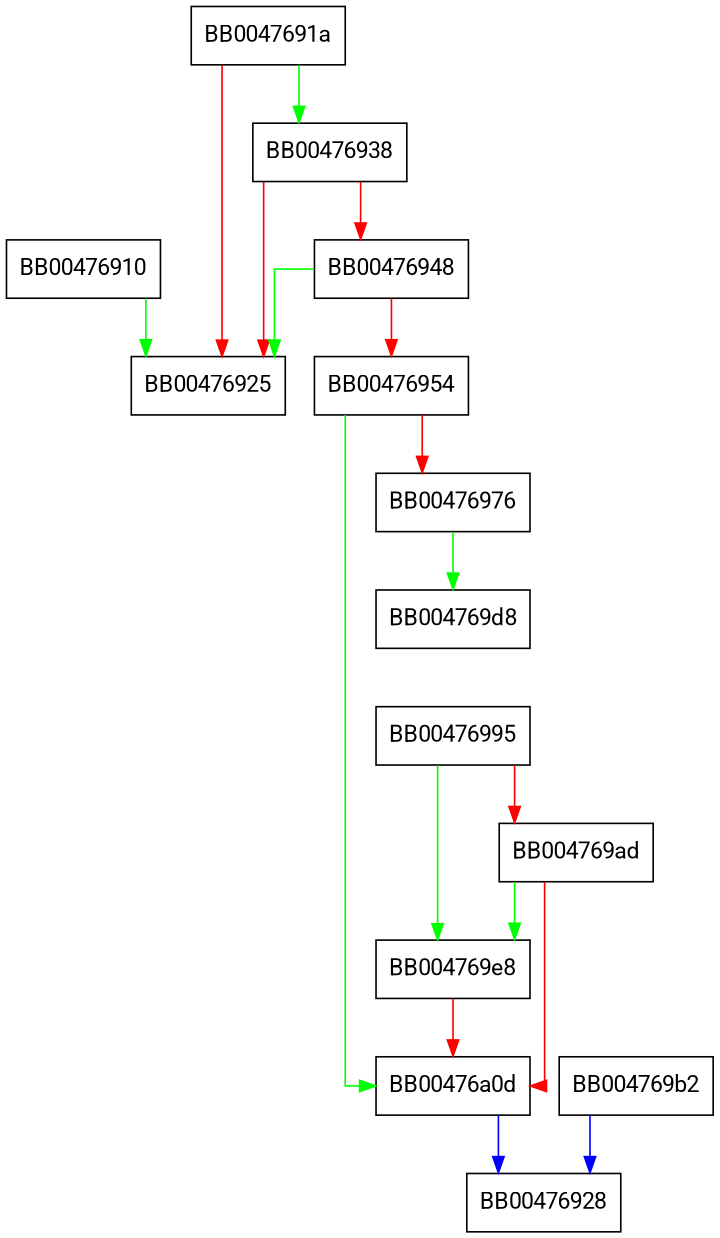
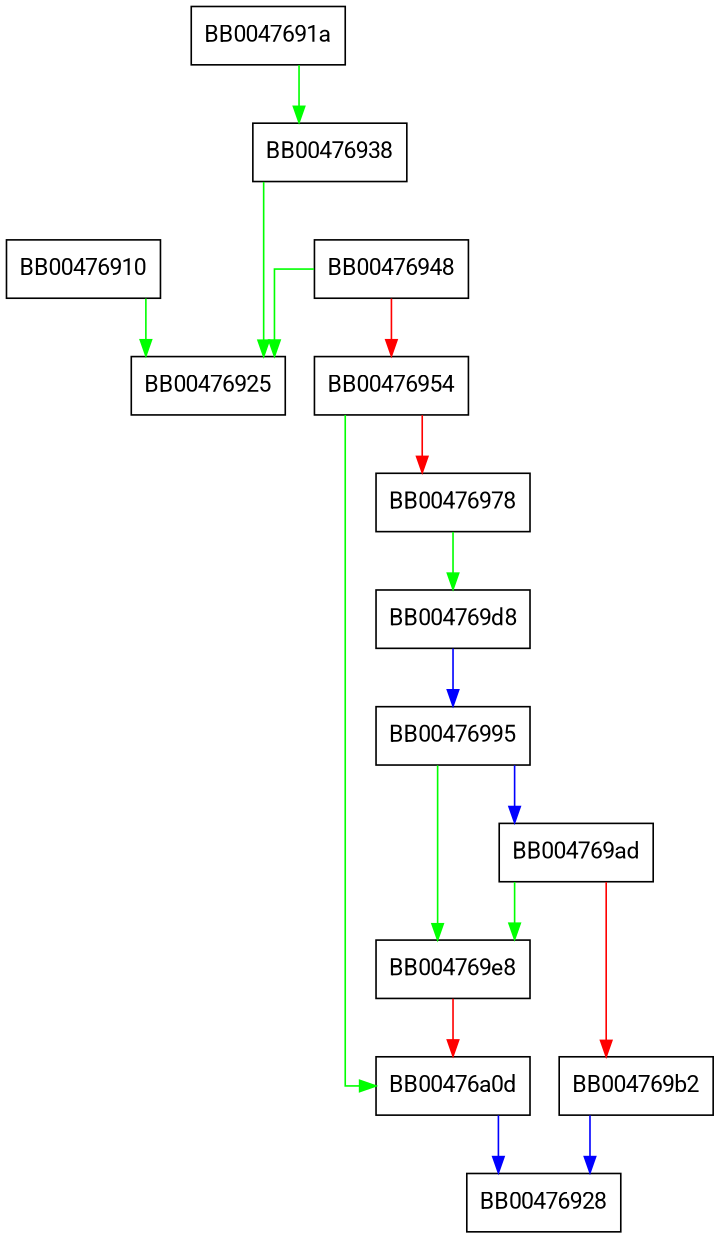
(361, 202) -> none
(222, 203) -> none
(264, 261) -> (264, 261)
(453, 502) -> (453, 502)
none -> (453, 669)
(515, 786) -> (515, 786)
(545, 985) -> (606, 961)
